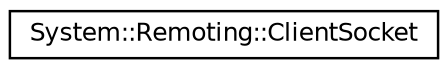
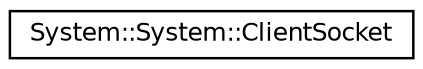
(224, 35) -> (212, 35)
